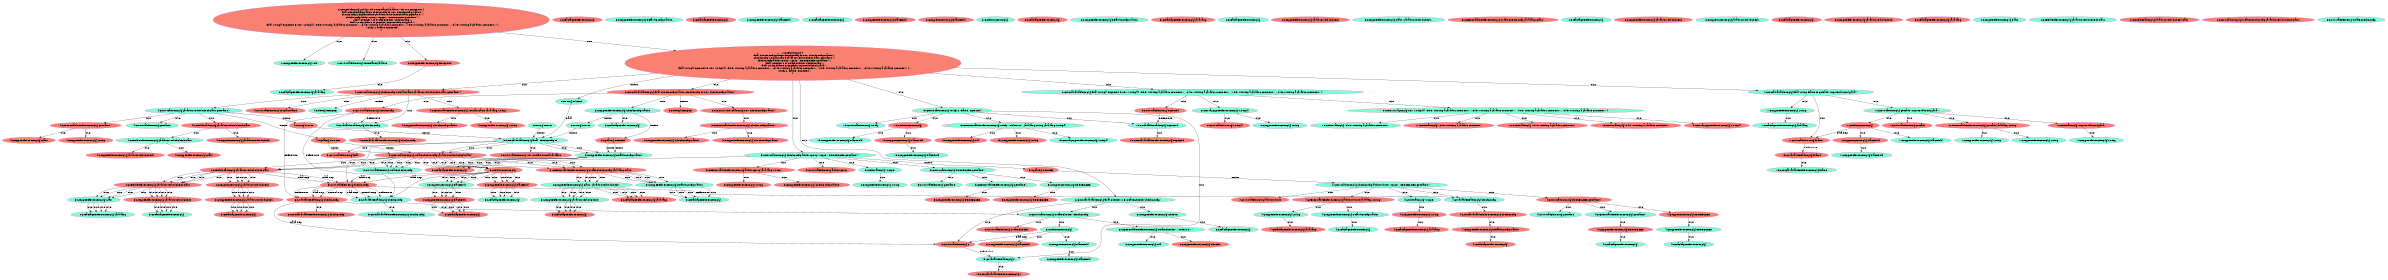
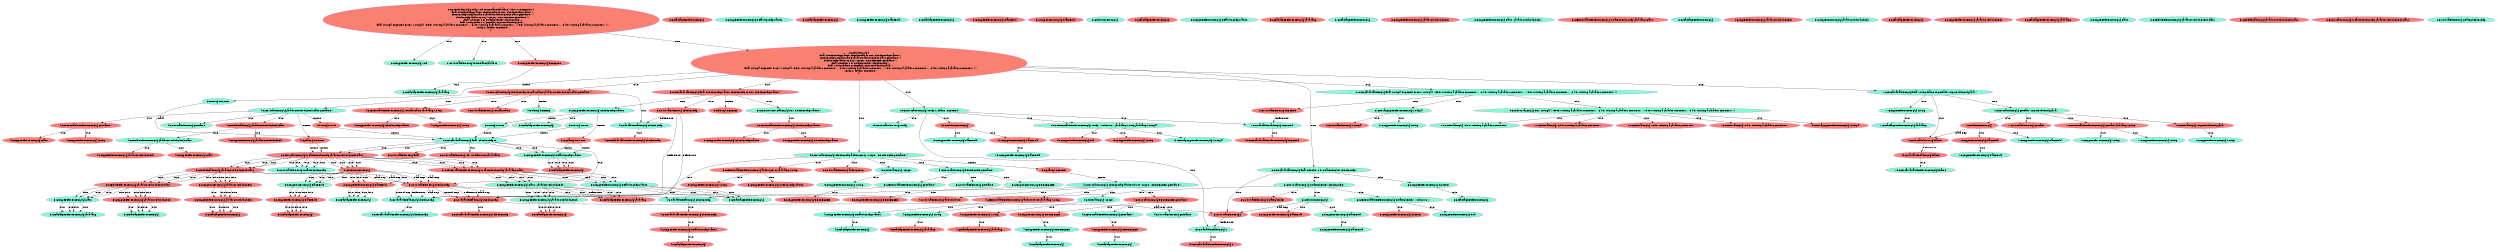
(744, 111) -> (789, 111)
(677, 212) -> (887, 196)
